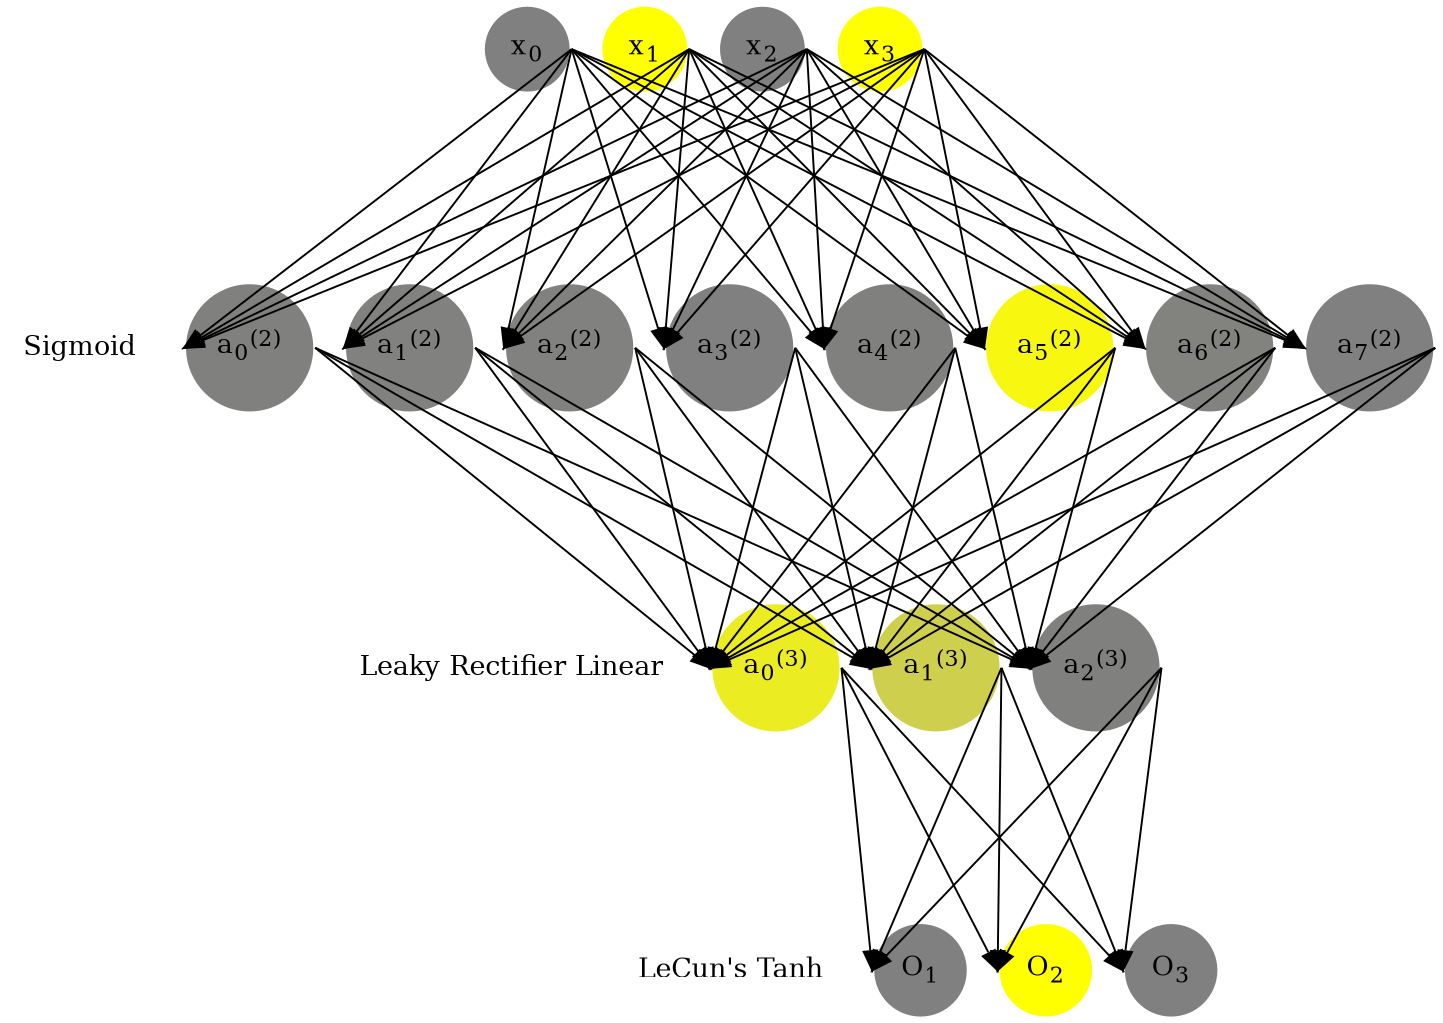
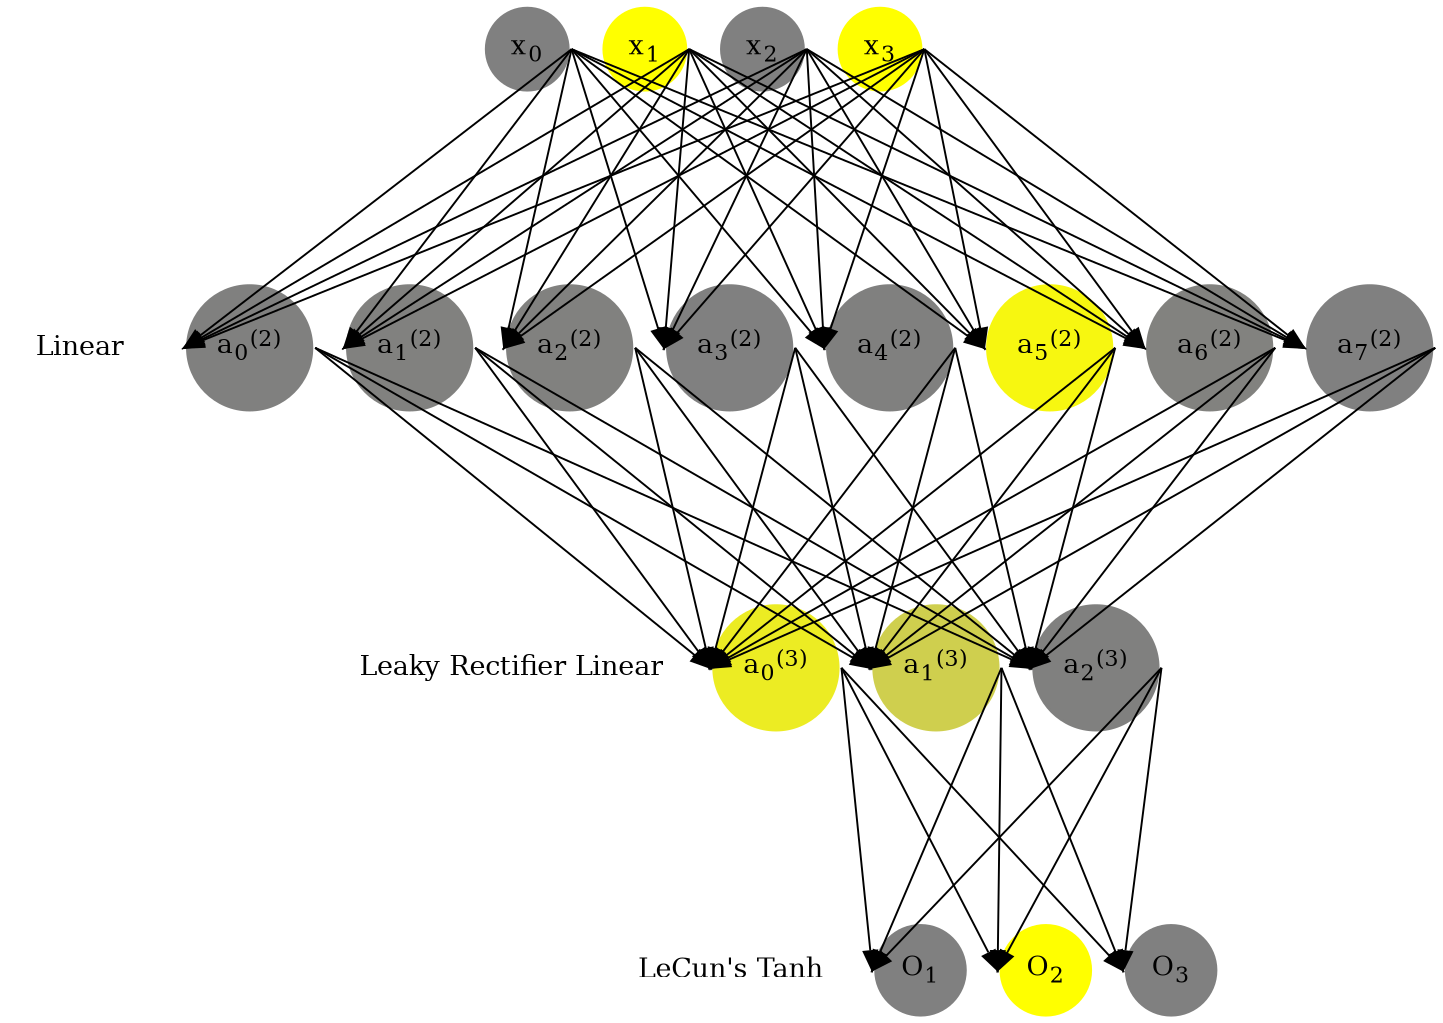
(80, 348) -> (80, 348)
